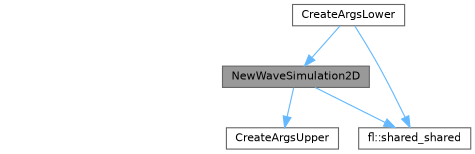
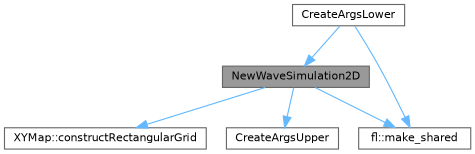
none -> (105, 138)
(415, 138) -> (415, 138)
